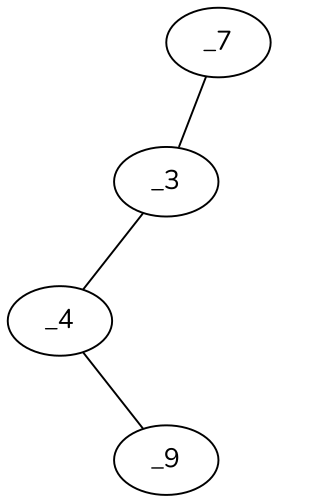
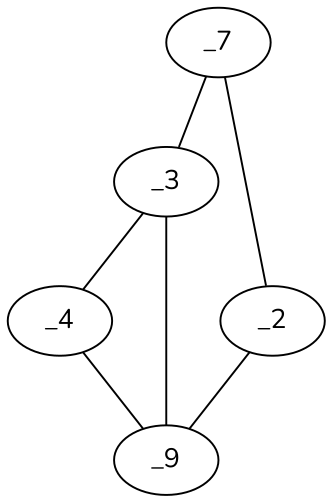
none -> (166, 321)
none -> (273, 321)
